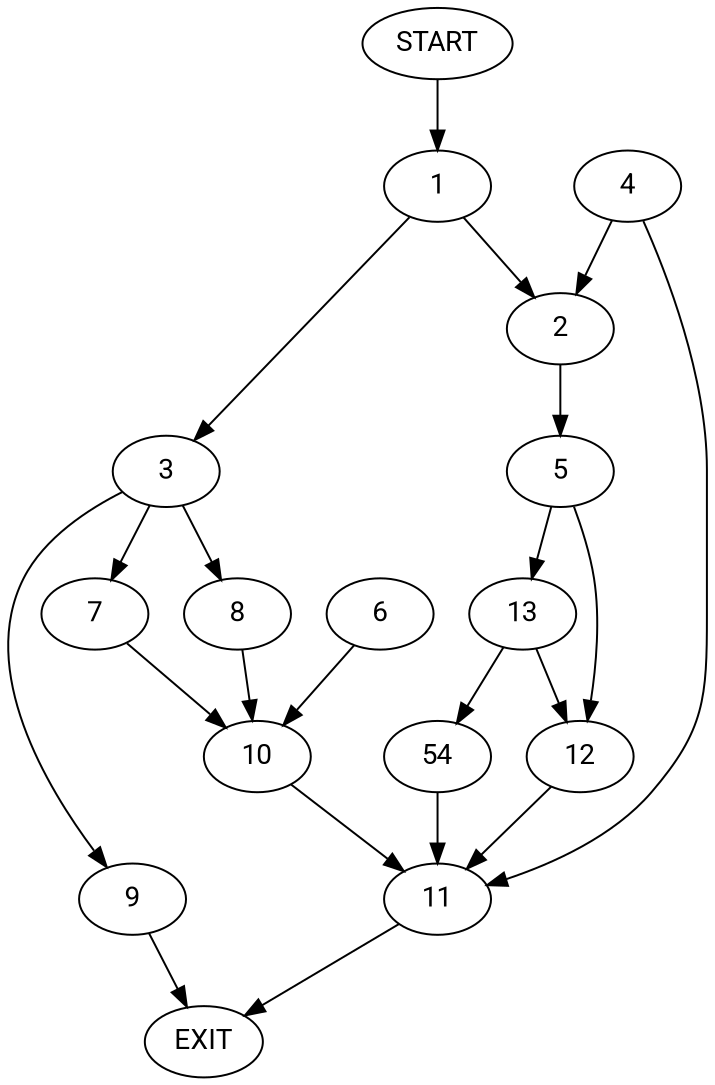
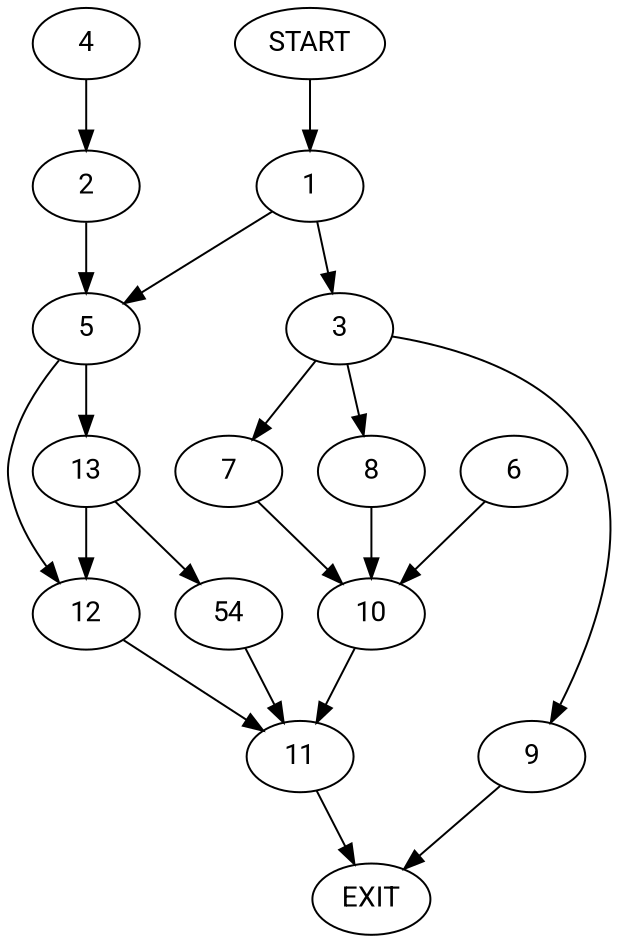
(492, 250) -> (207, 252)
(707, 595) -> none
